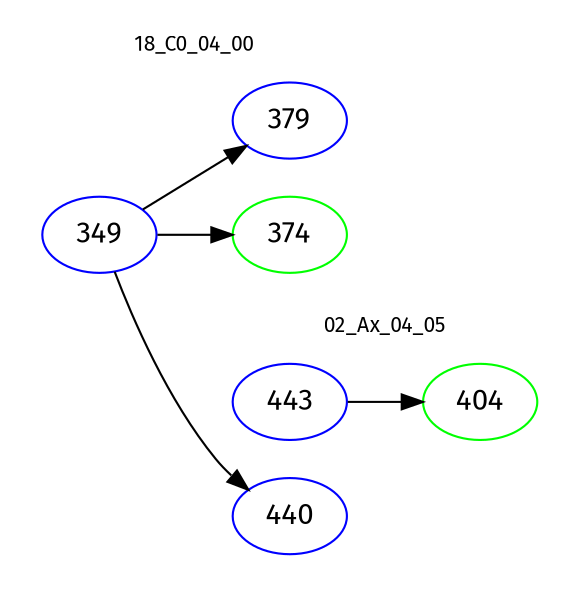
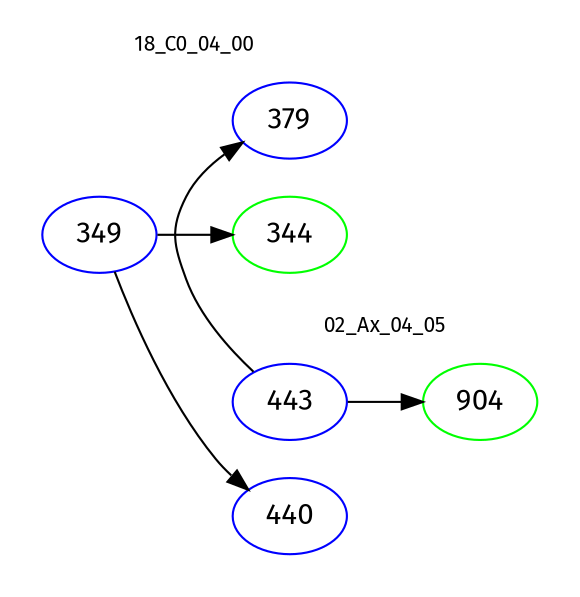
(185, 183) -> (181, 266)
(290, 235) -> (290, 235)
(480, 402) -> (480, 402)
